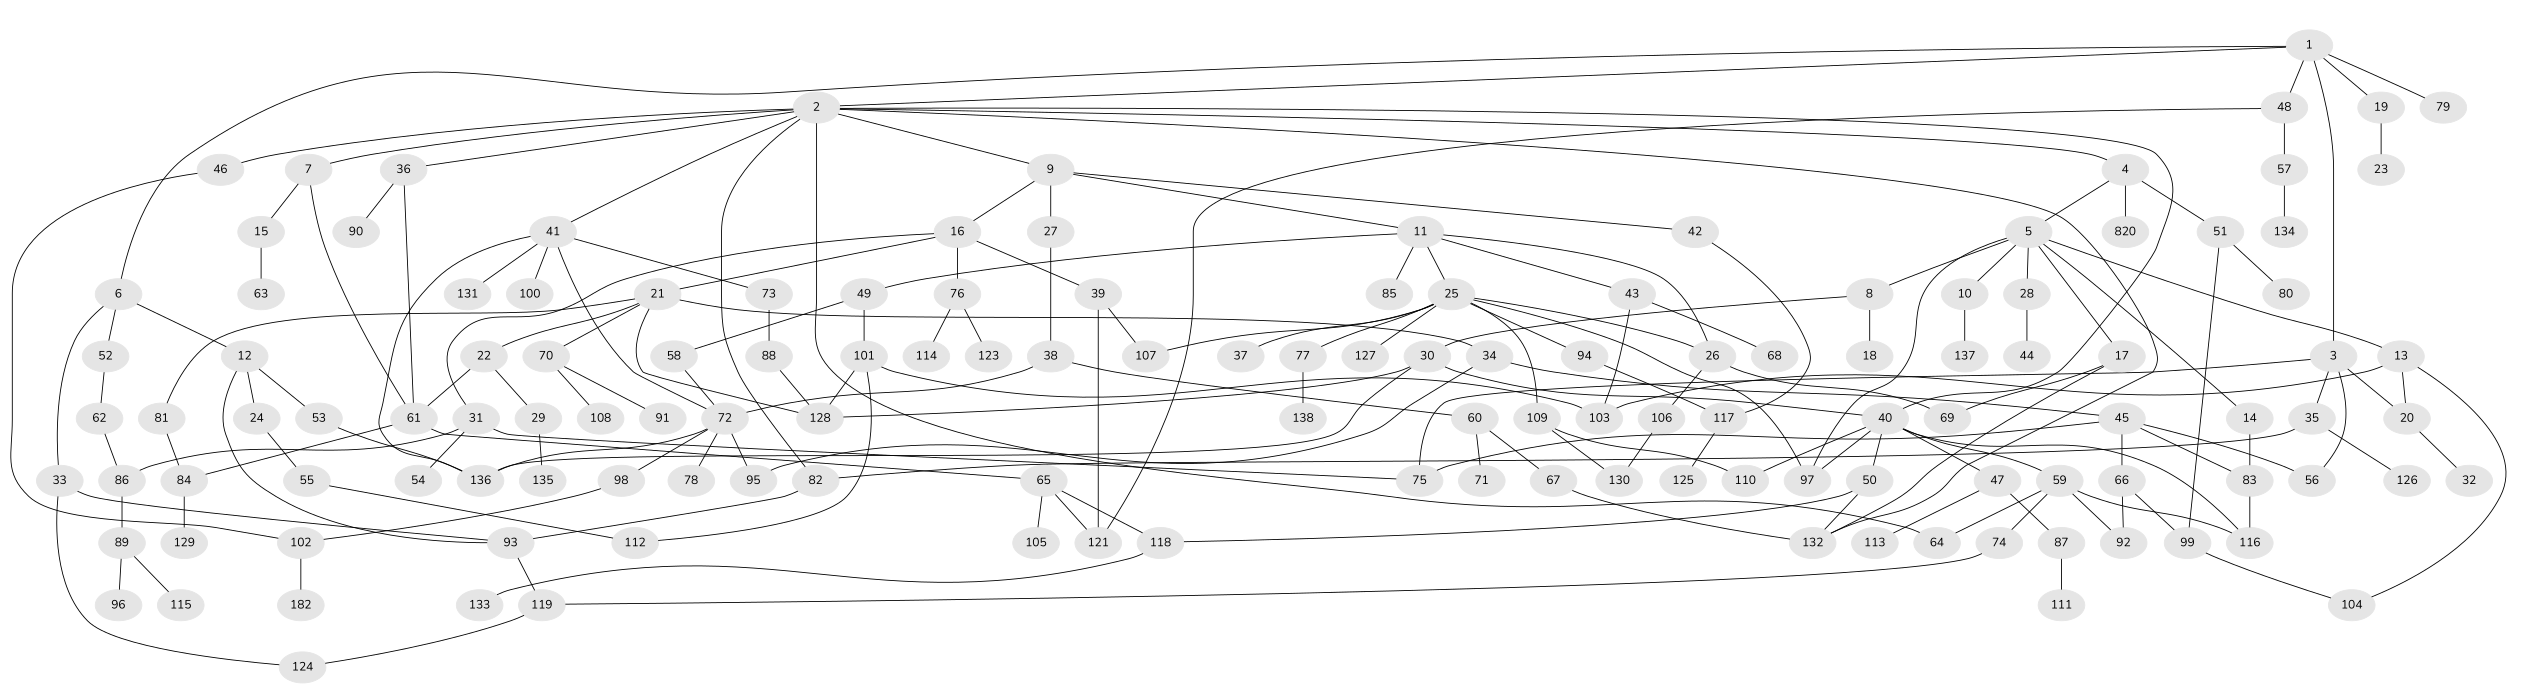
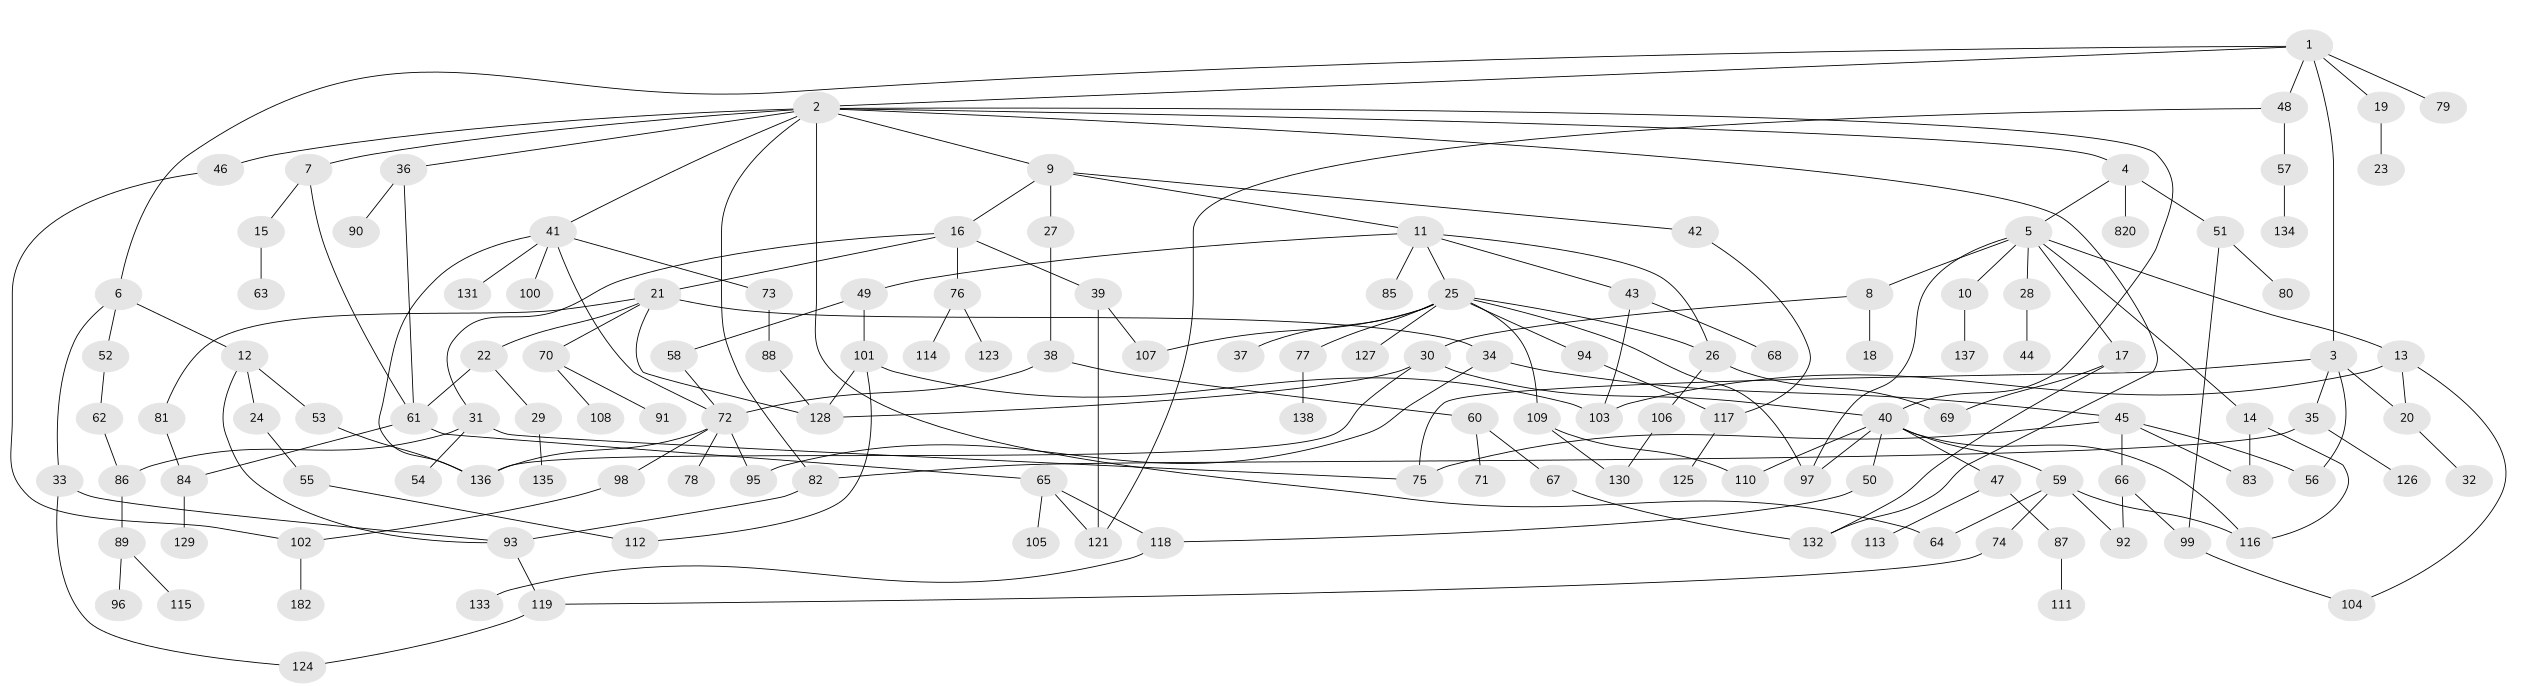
(1844, 508) -> none
(2250, 512) -> (2349, 481)
